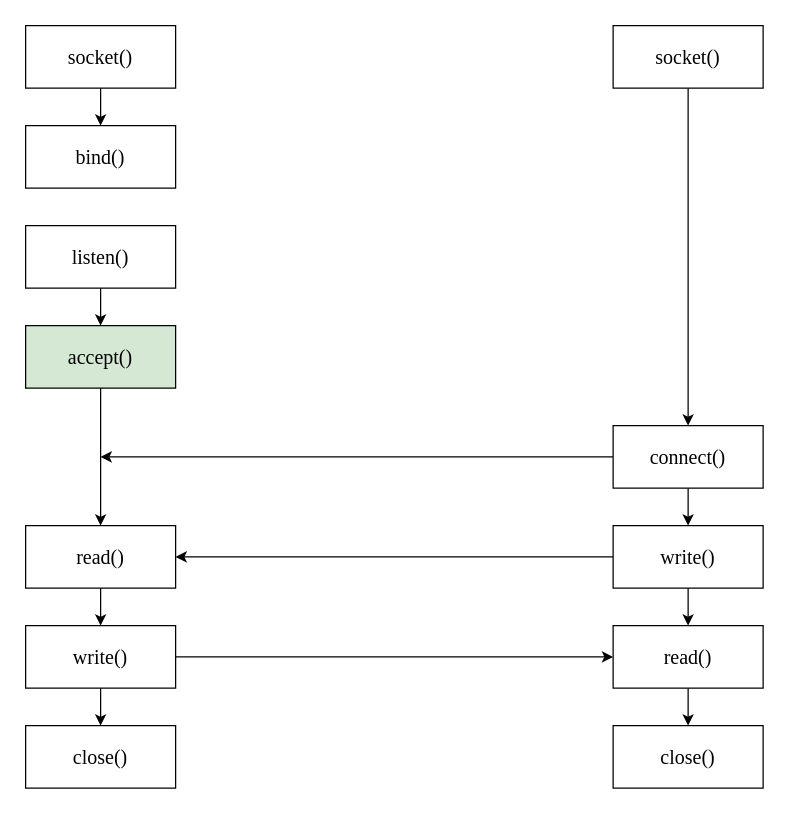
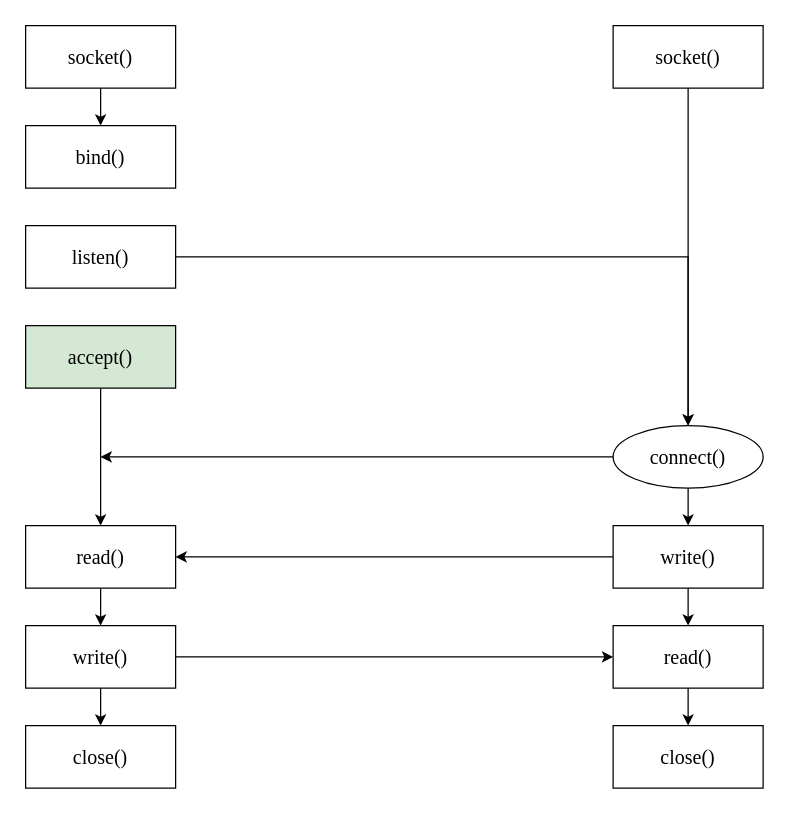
(101, 311) -> (431, 257)
(688, 457) -> (688, 457)
